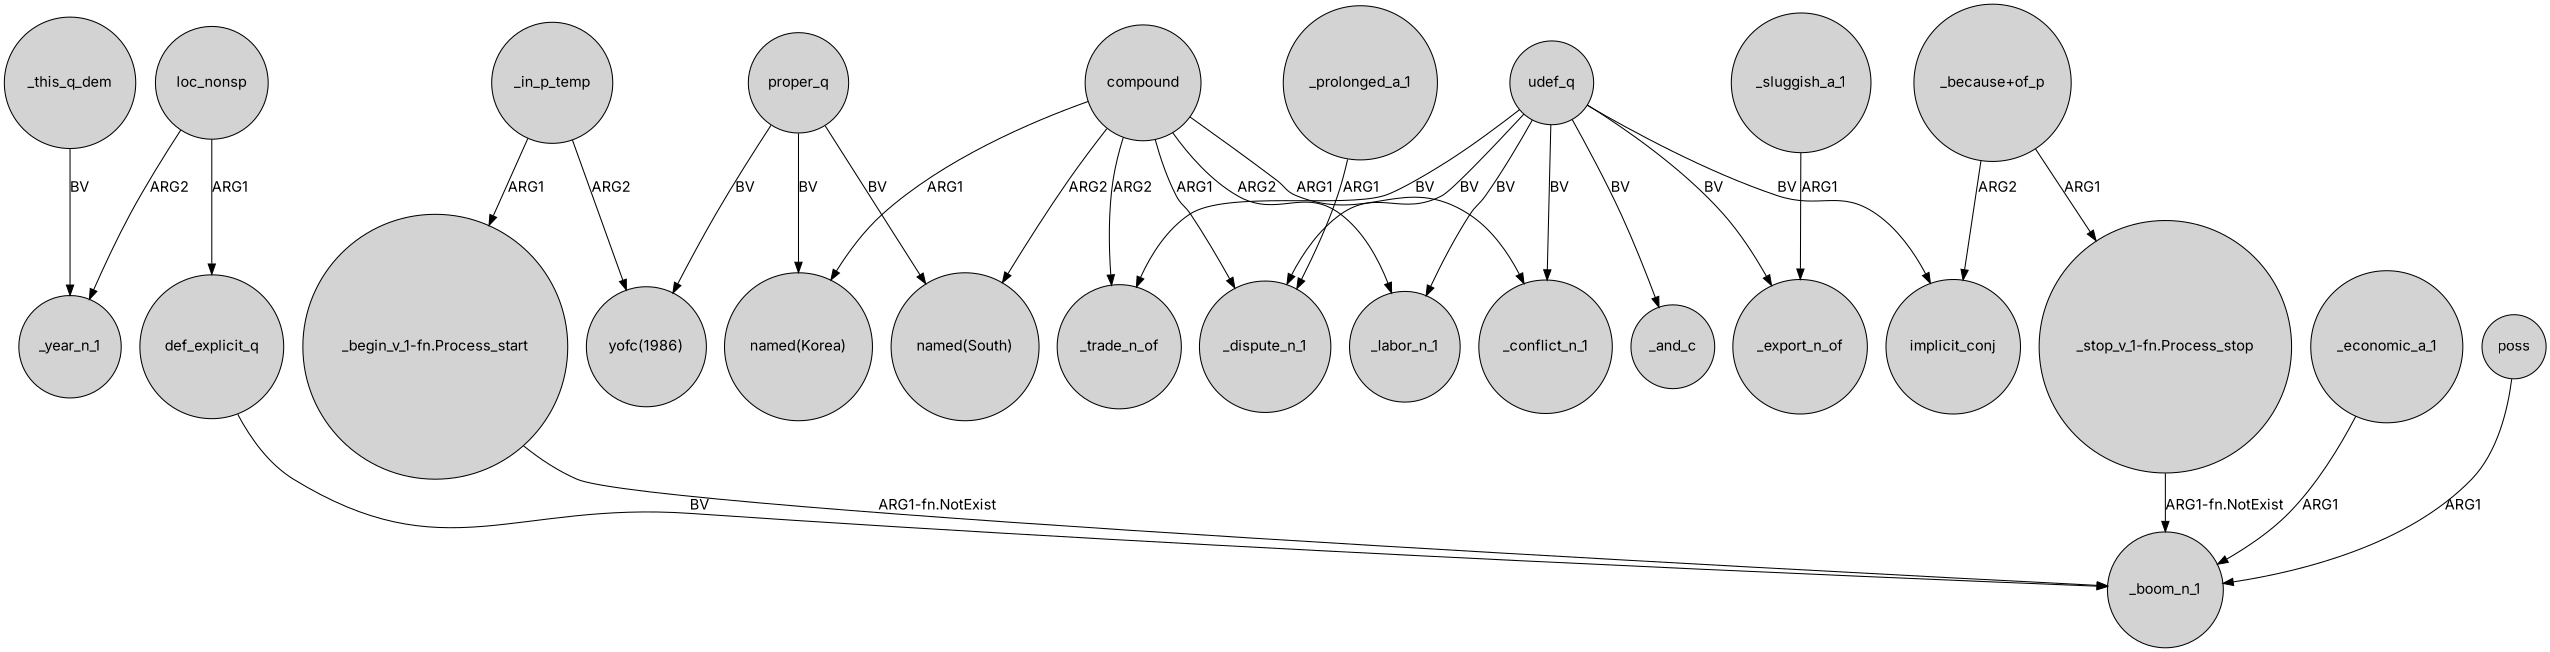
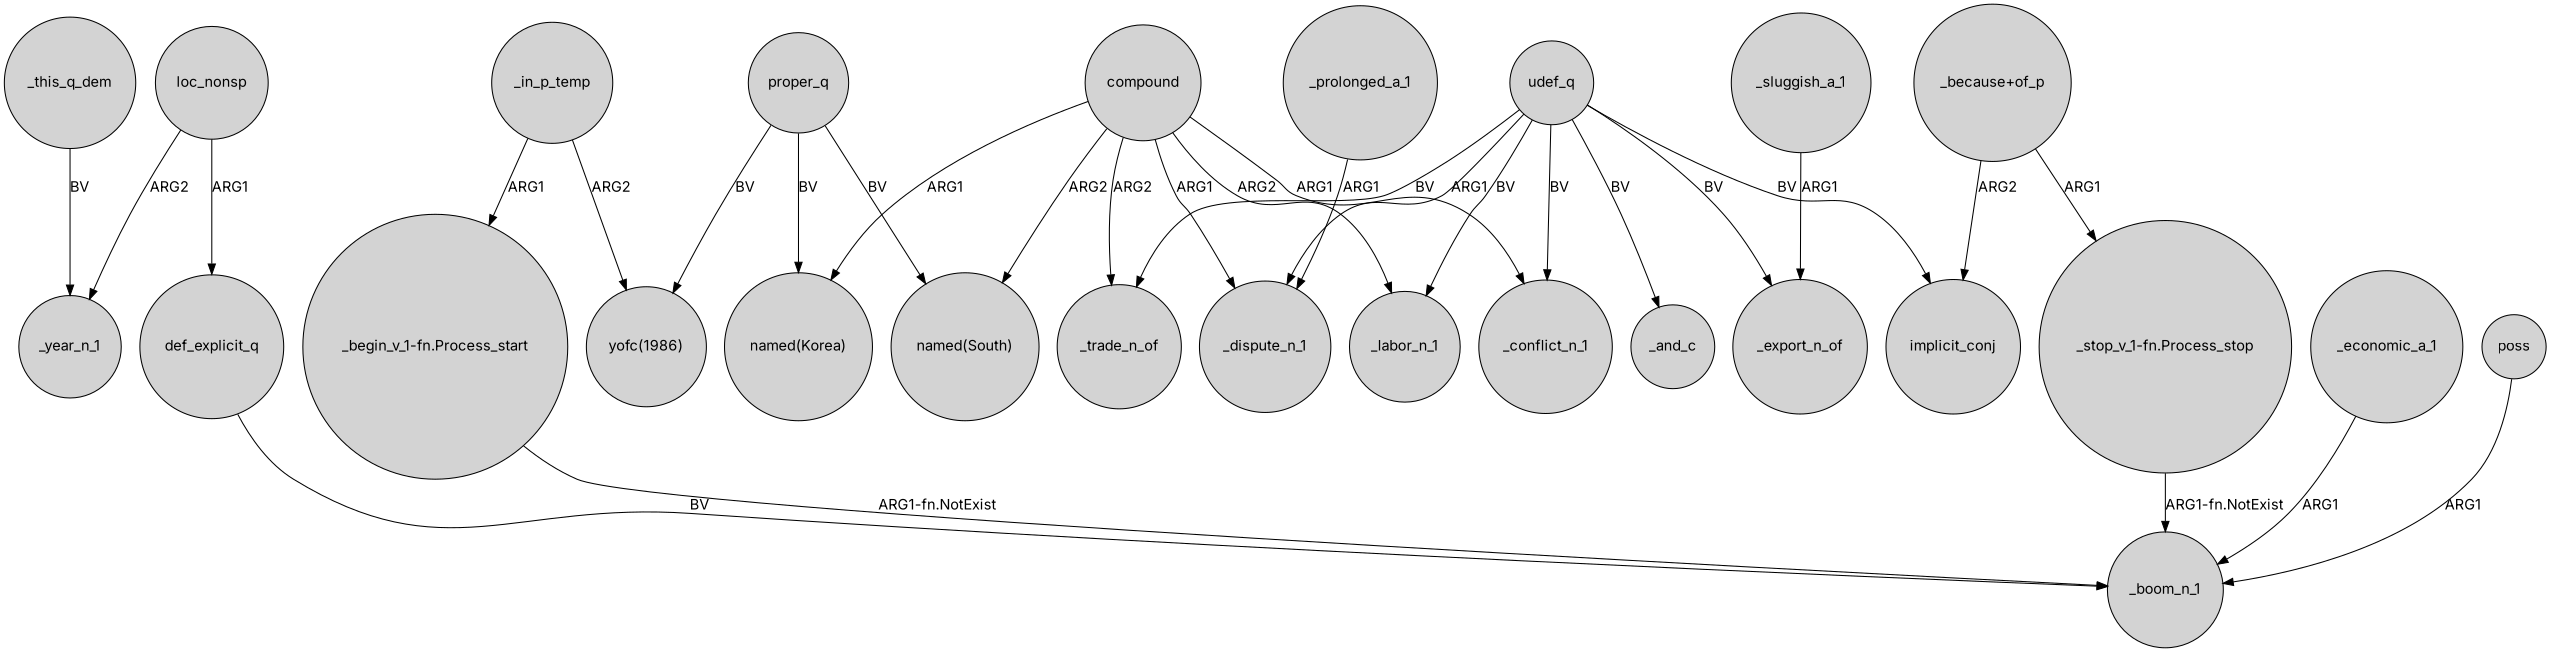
(1470, 188) -> (1470, 188)
